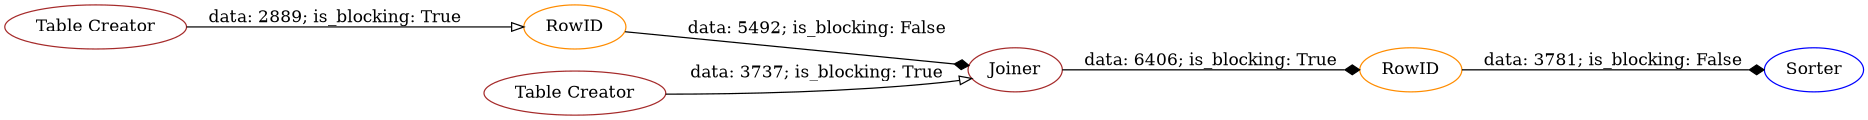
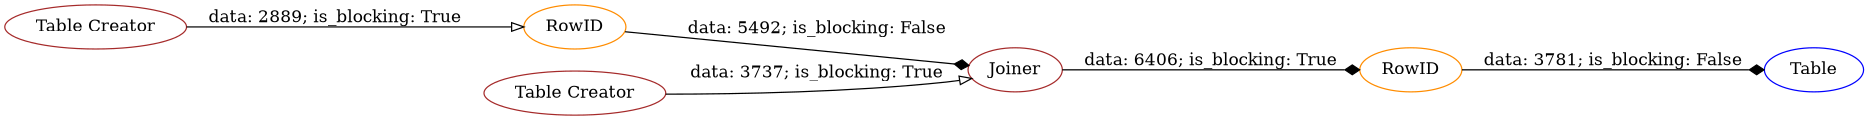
(1814, 70) -> (1814, 70)
